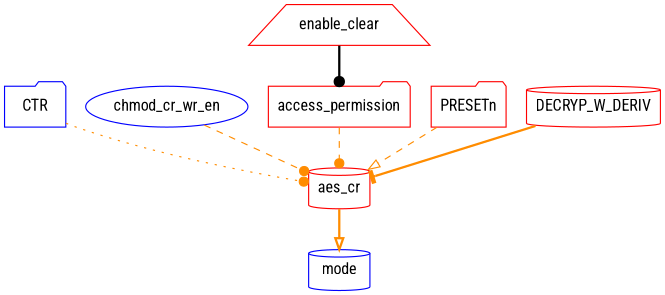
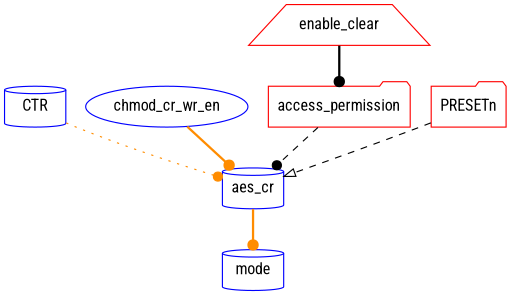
(35, 107) -> (35, 107)
(593, 107) -> none
(339, 143) -> (299, 145)
(408, 145) -> (363, 148)
(252, 147) -> (207, 144)
(339, 188) -> (253, 188)
(339, 224) -> (253, 225)
